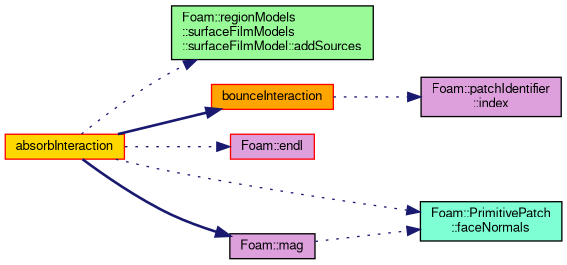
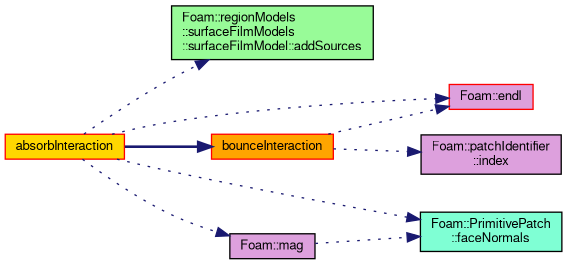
none -> (382, 122)
(146, 202) -> (146, 202)
